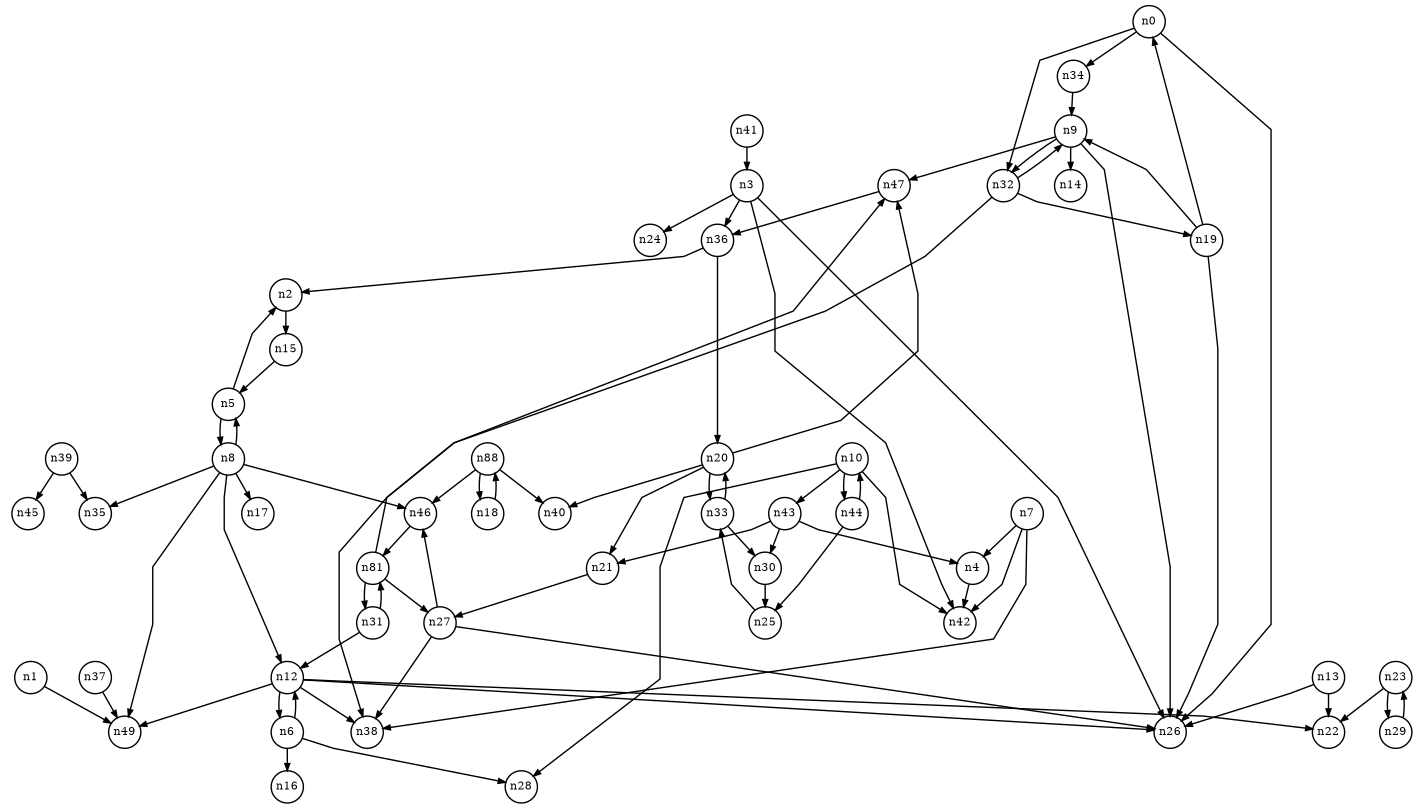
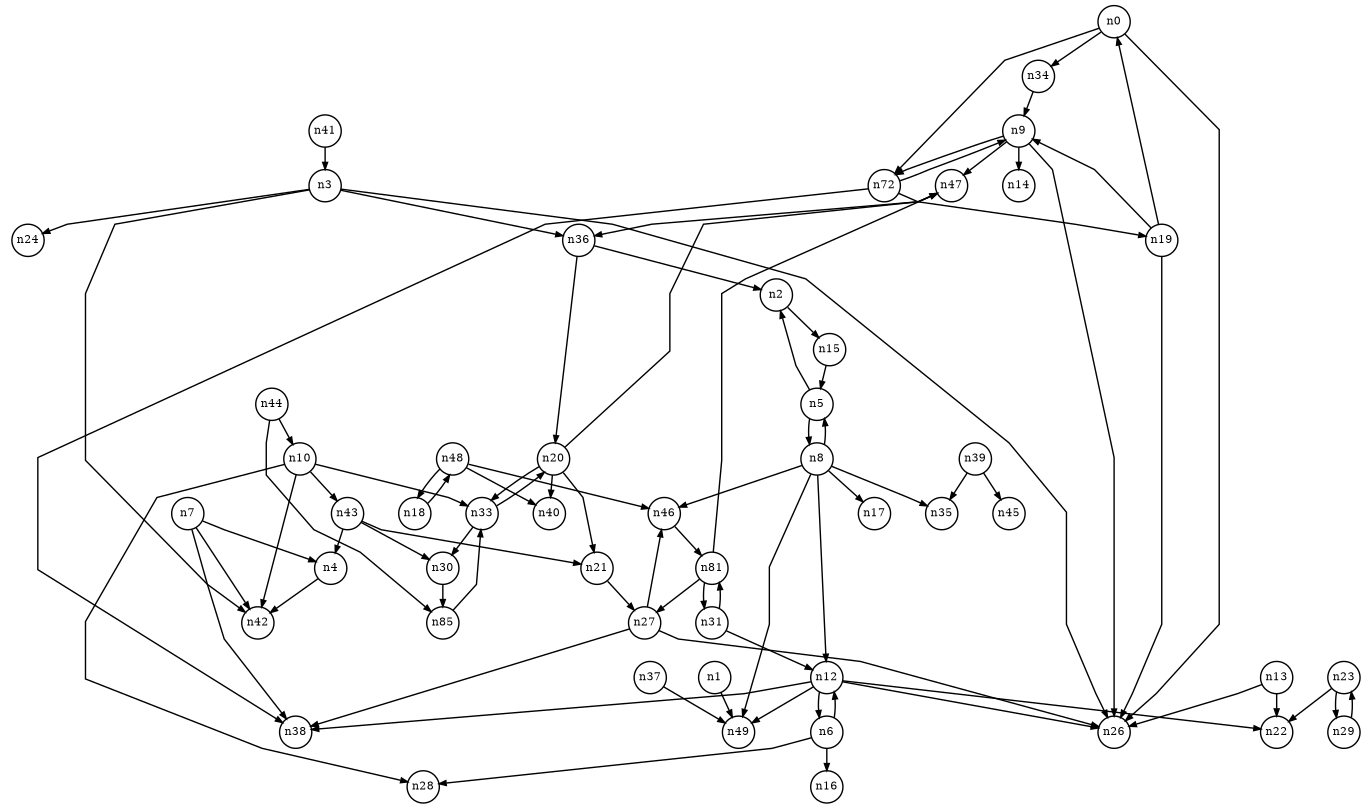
(1003, 186) -> (884, 186)
(488, 459) -> (453, 459)
(844, 483) -> (389, 483)
(765, 623) -> (443, 623)
